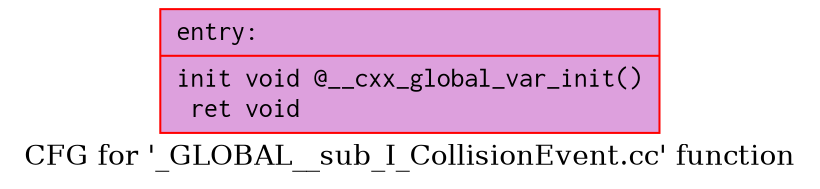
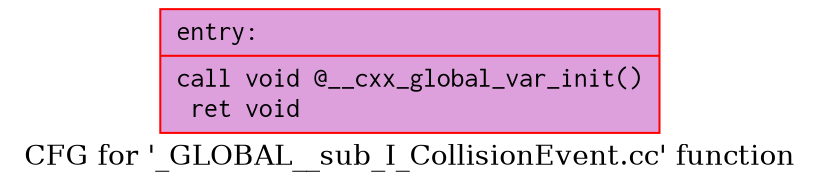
(410, 78) -> (410, 78)
